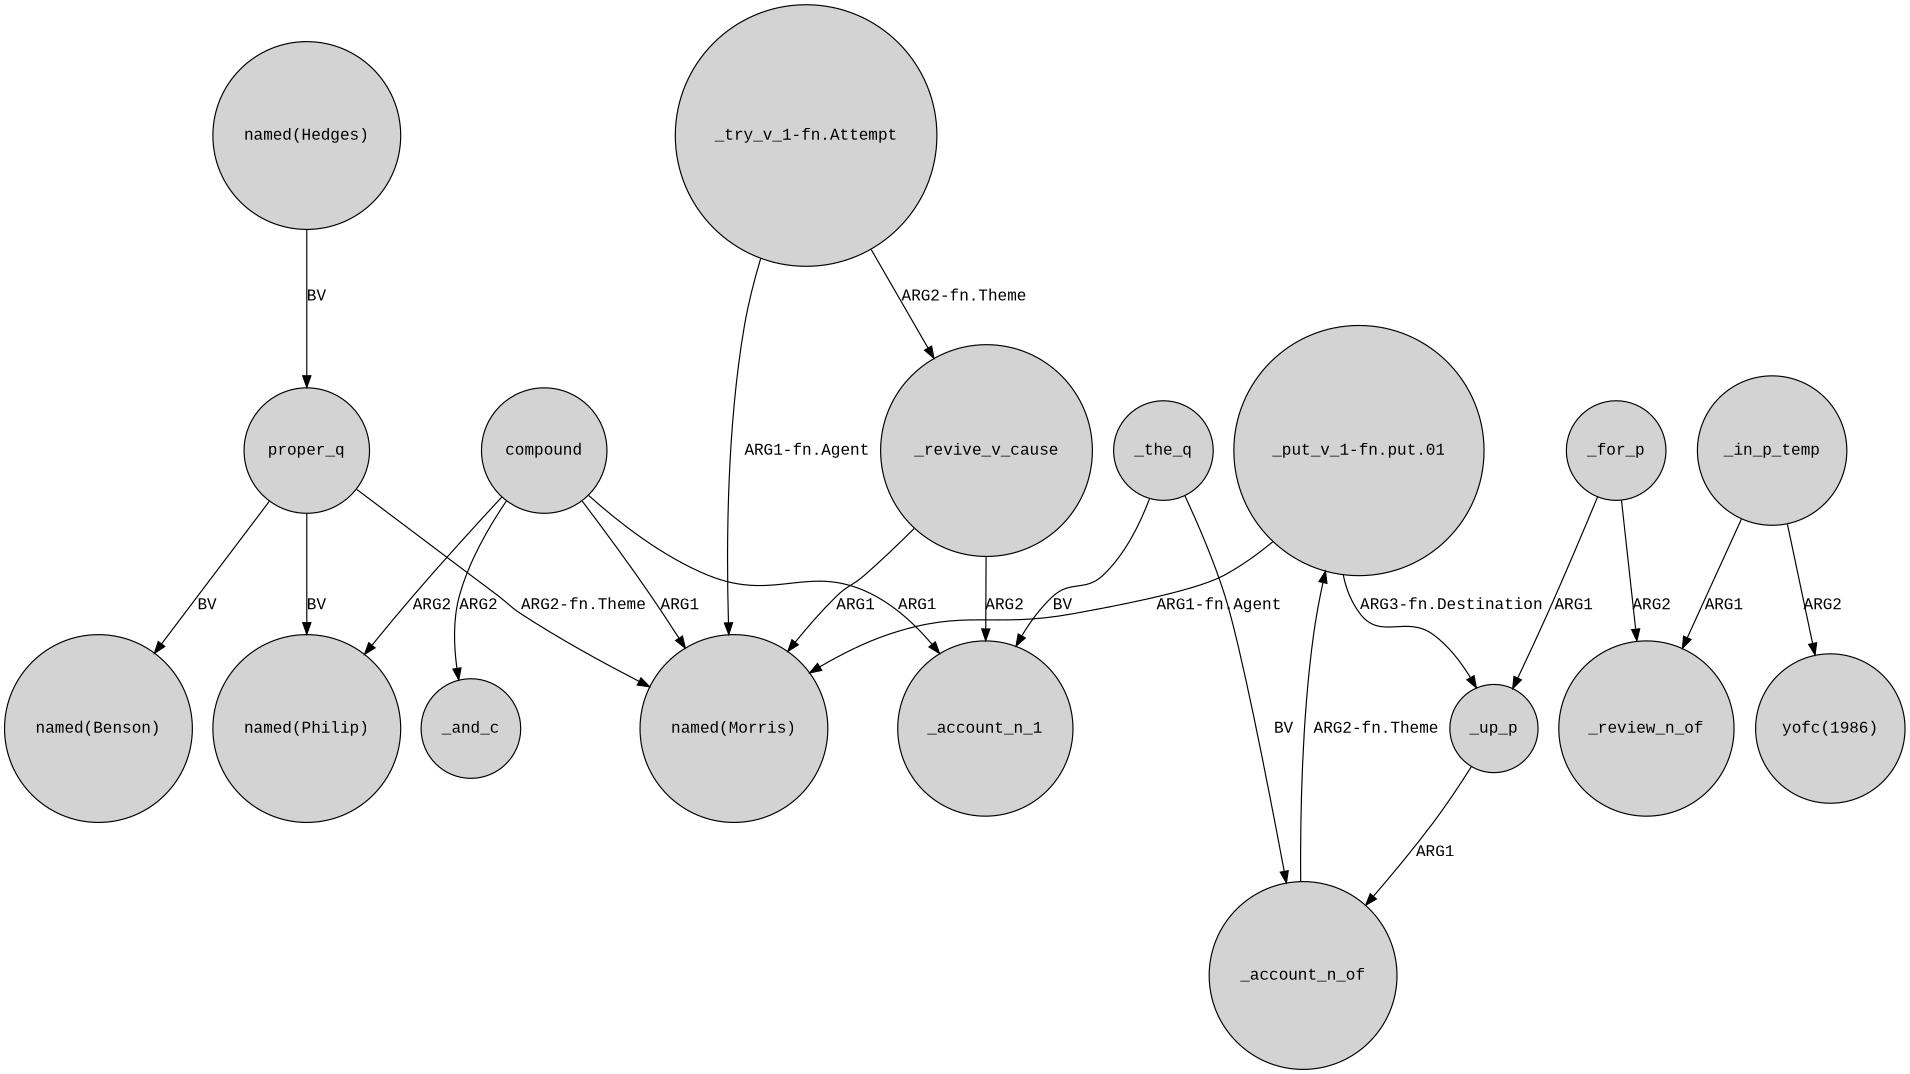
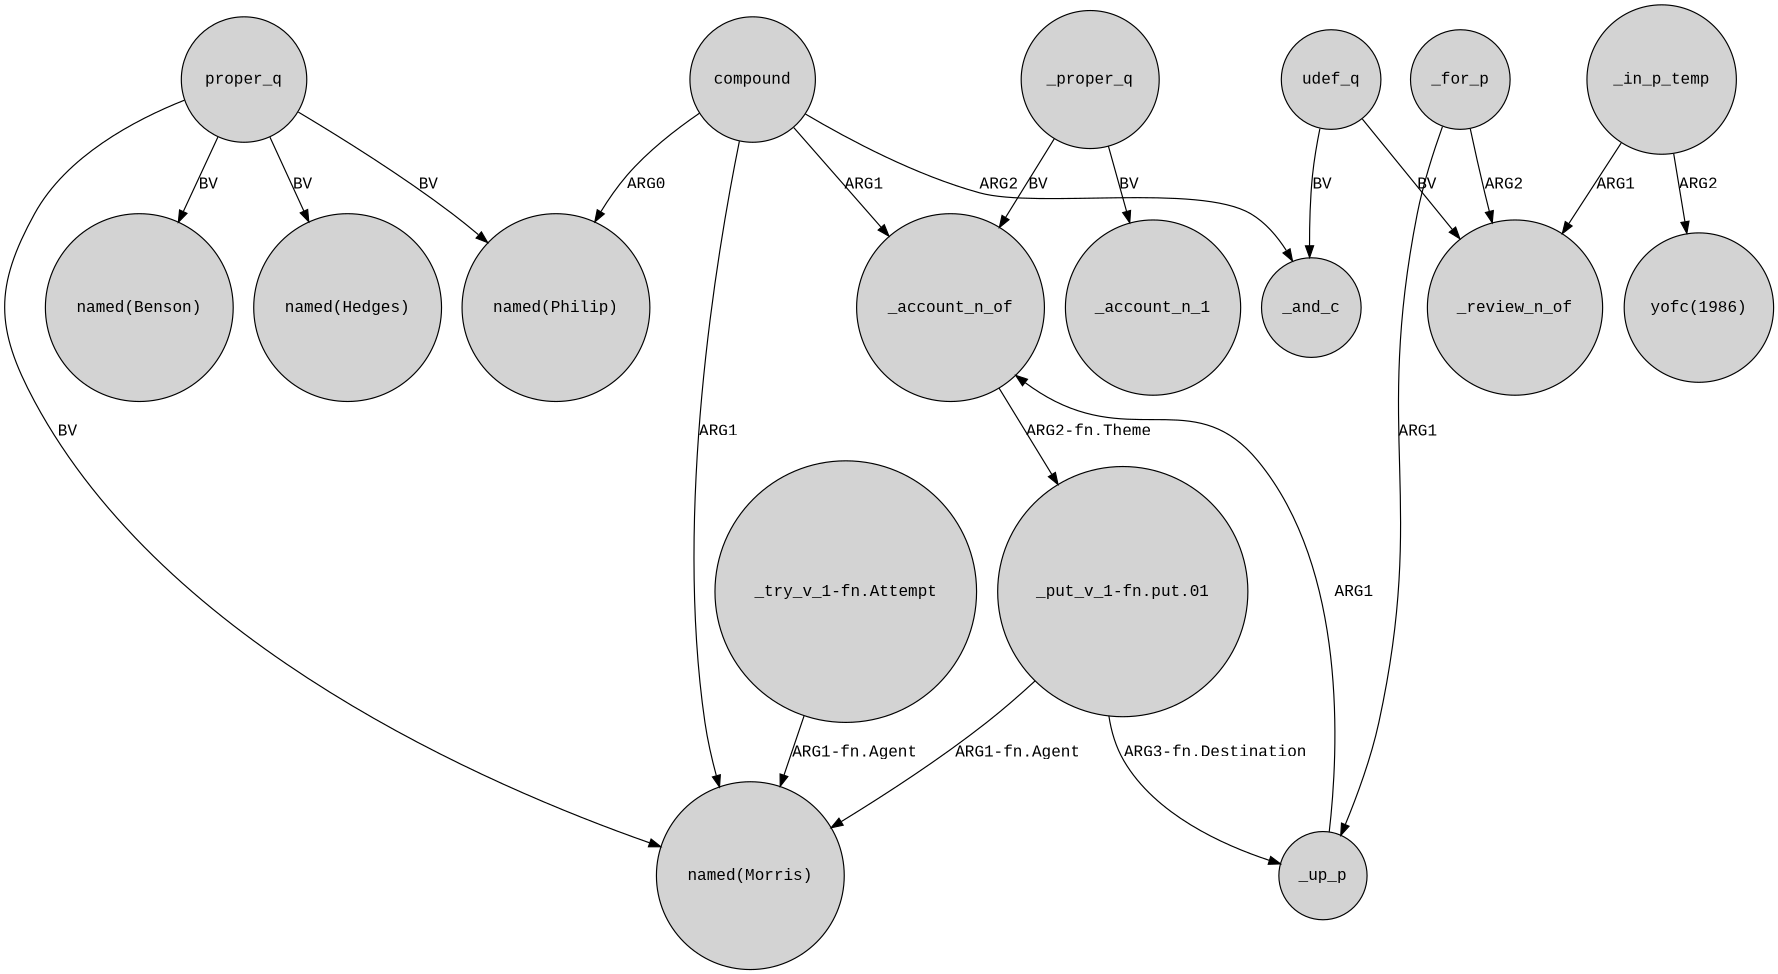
none -> (1331, 80)
(307, 303) -> (287, 174)
(987, 451) -> none
(1163, 451) -> (1090, 80)
(758, 585) -> (837, 177)
(432, 605) -> (647, 184)
(584, 605) -> (68, 431)
